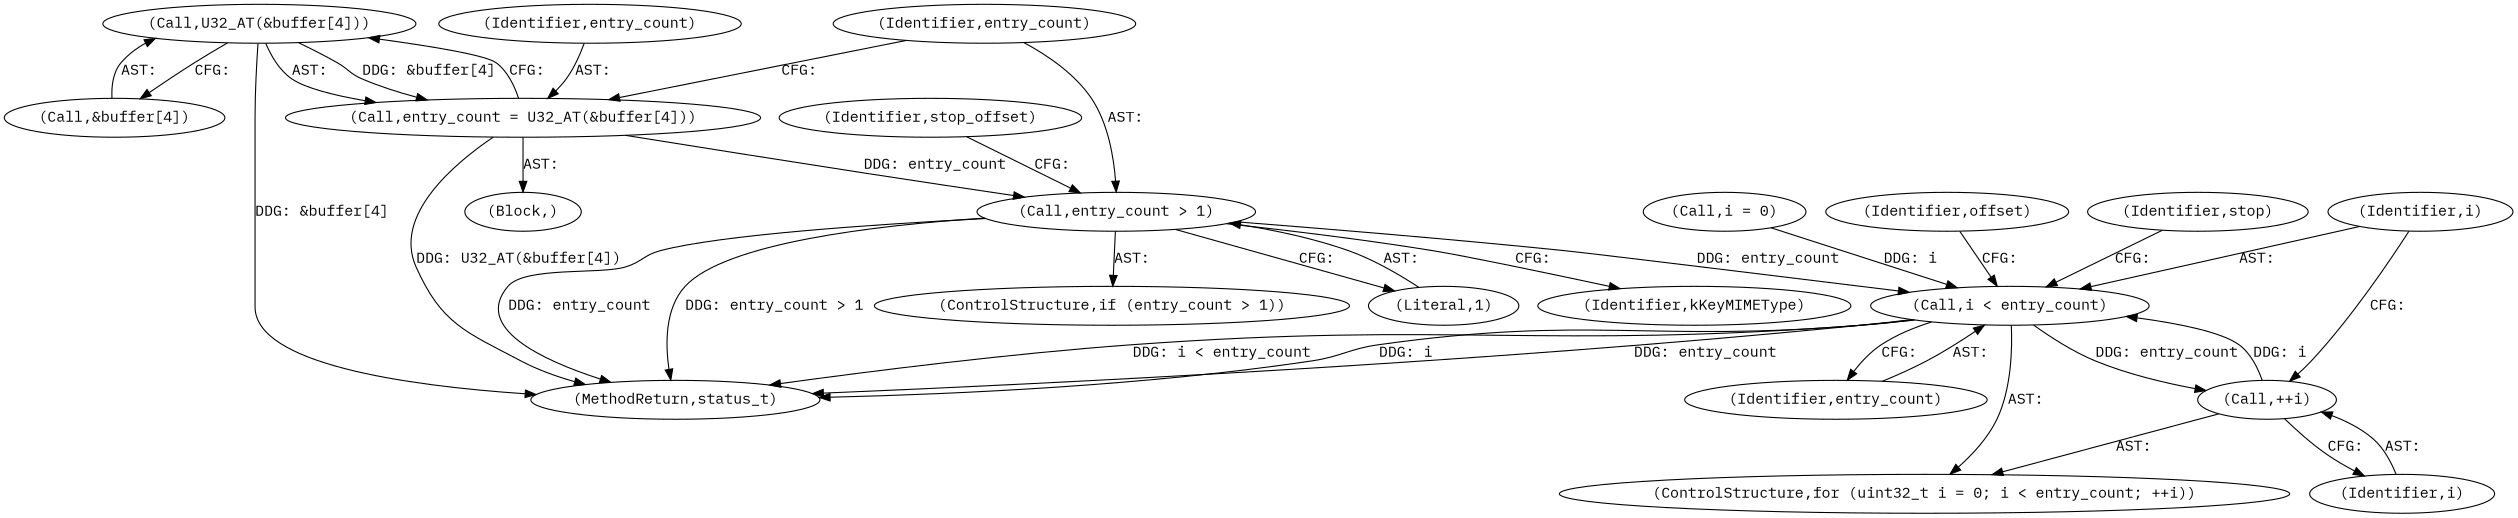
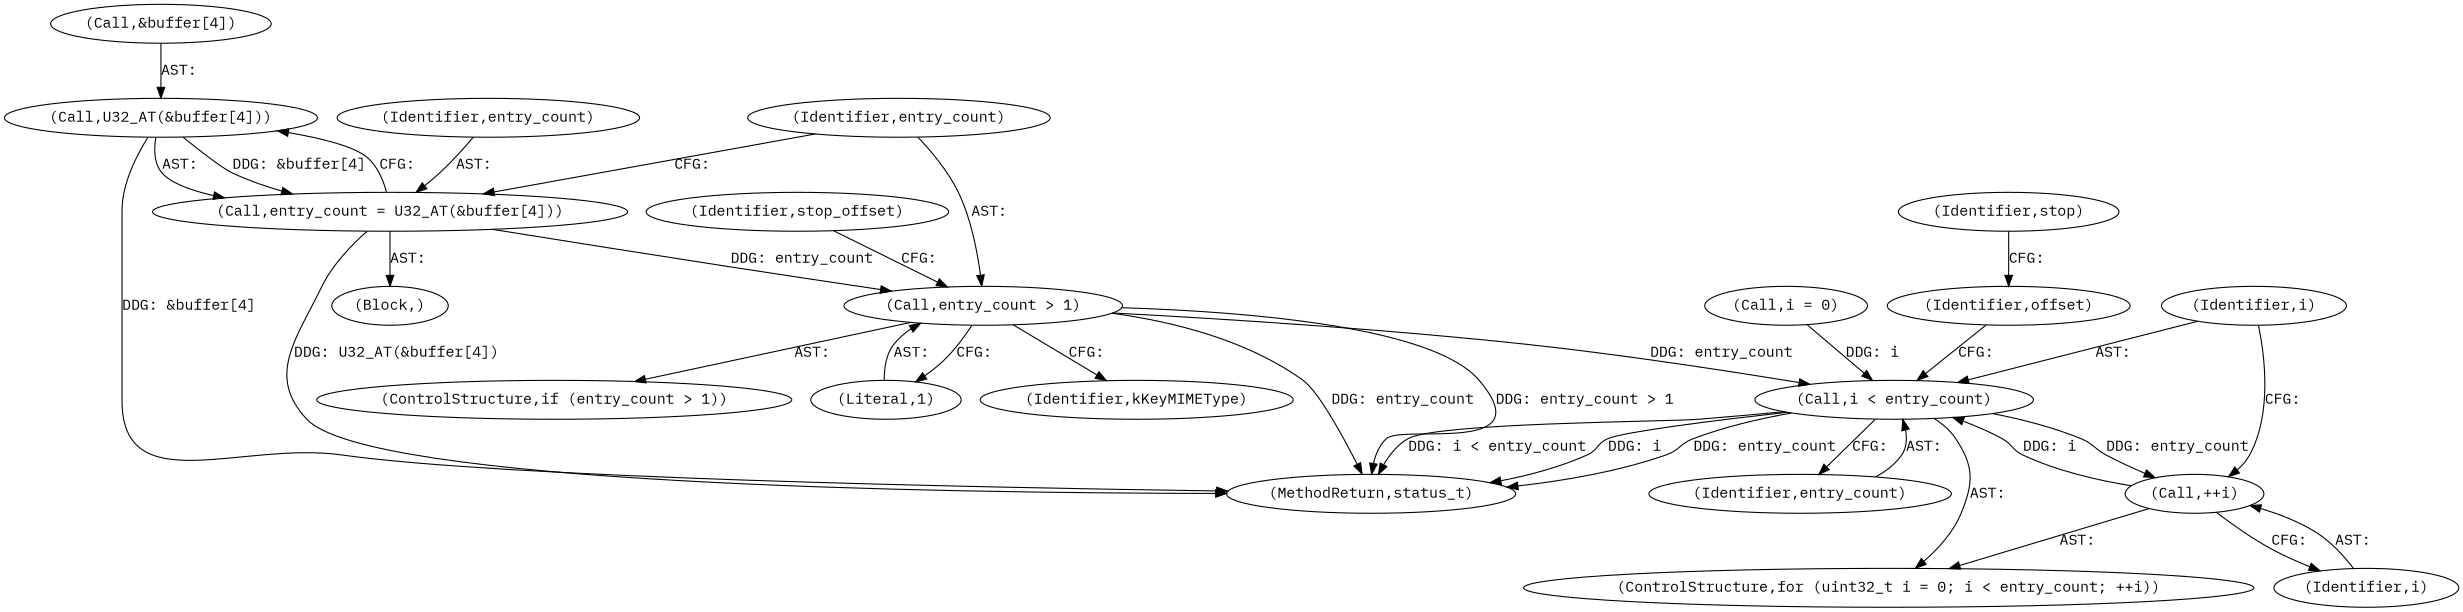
(188, 67) -> none
(2109, 256) -> (2009, 253)
